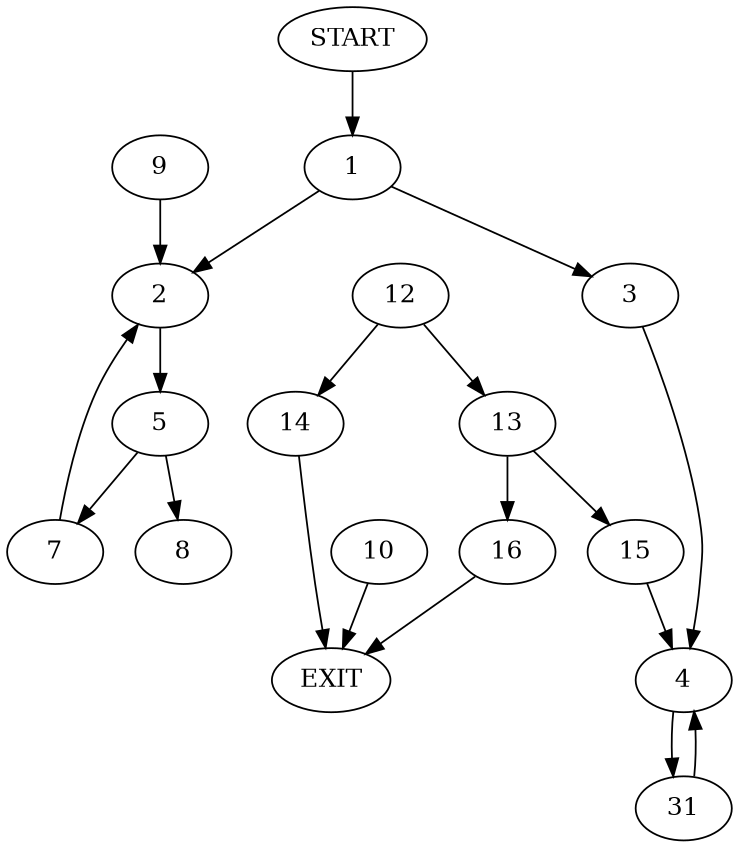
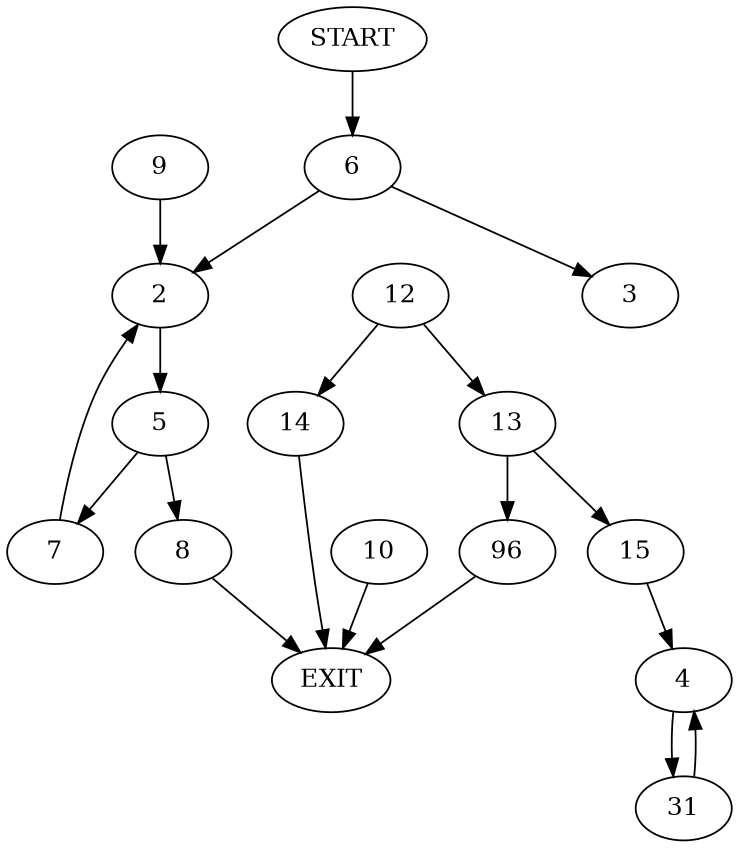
(353, 167) -> (353, 167)
(691, 476) -> none
(507, 552) -> (507, 552)
none -> (249, 609)
